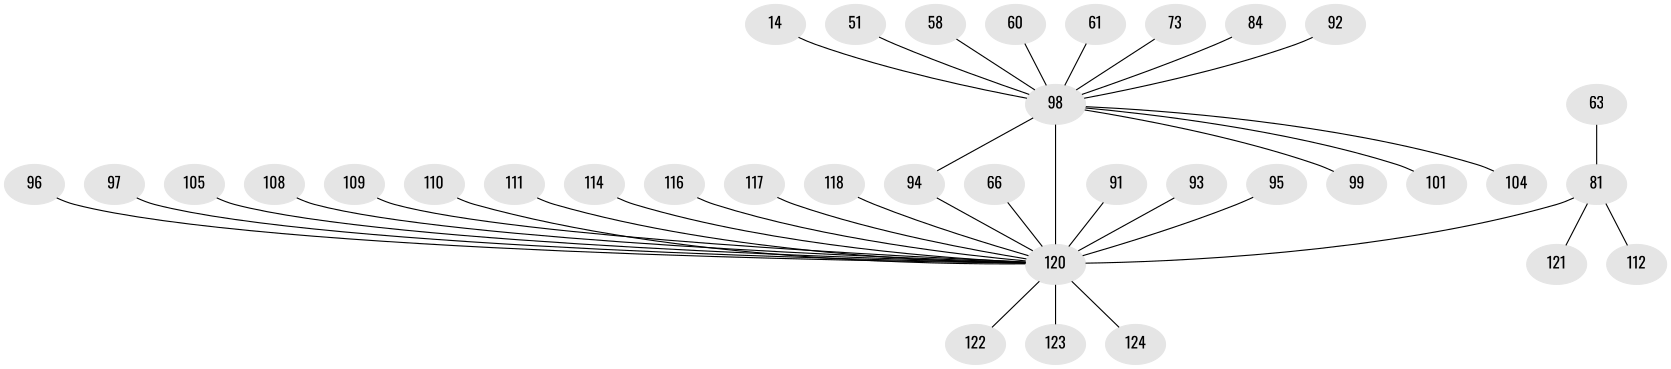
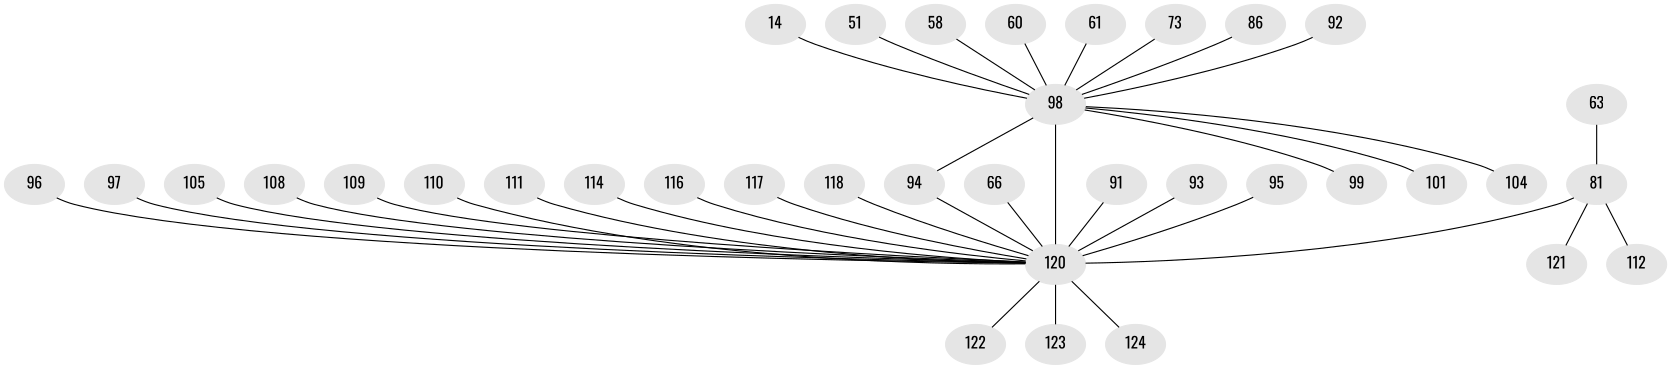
(1256, 24) -> (1256, 24)
